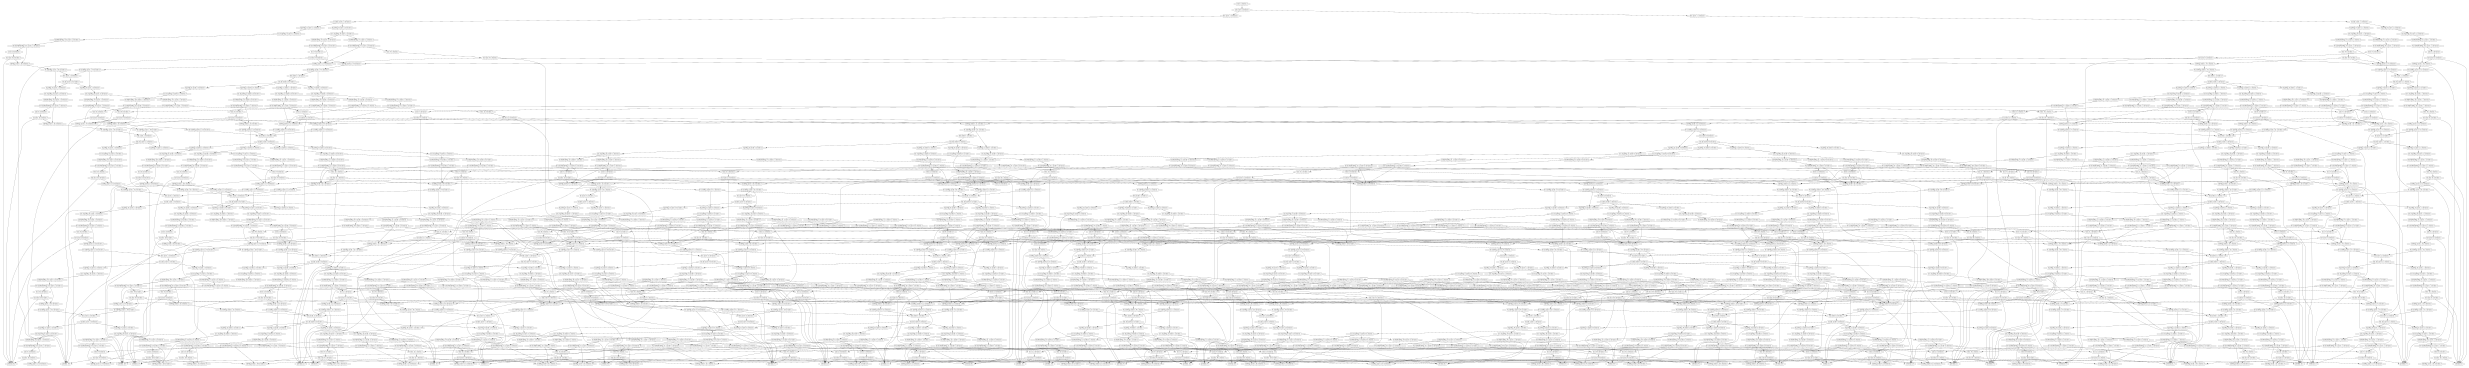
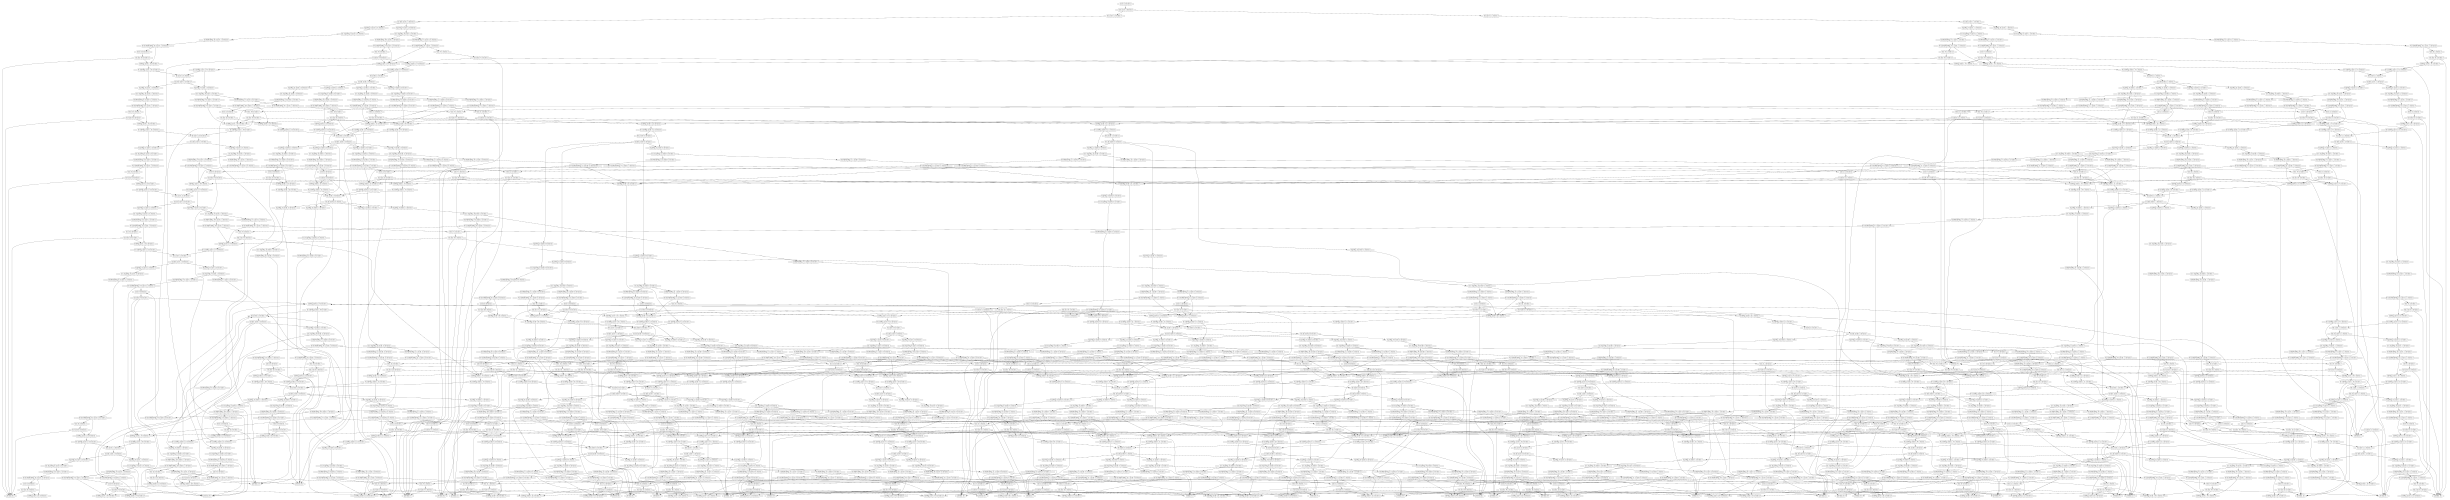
(2034, 301) -> (1954, 367)
none -> (379, 346)
(2283, 352) -> none
